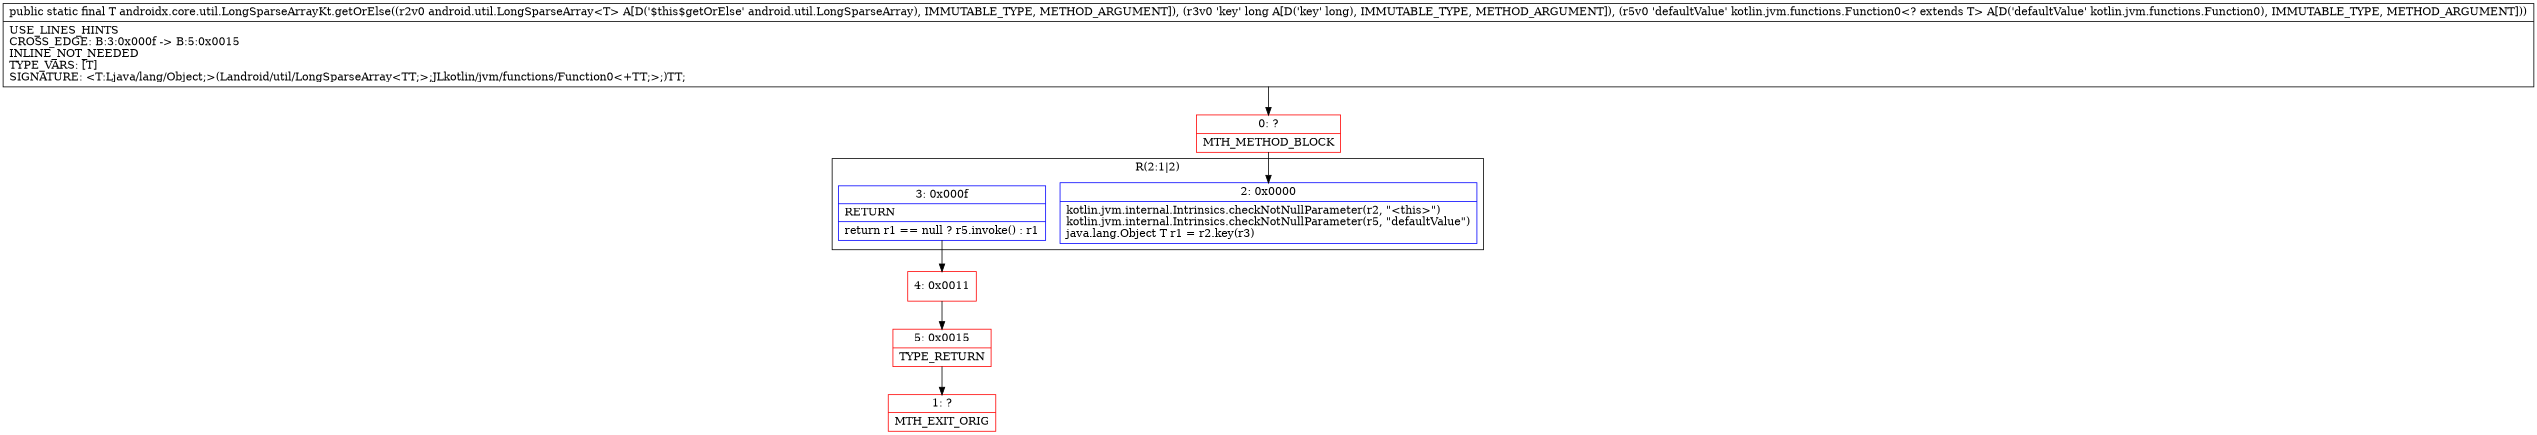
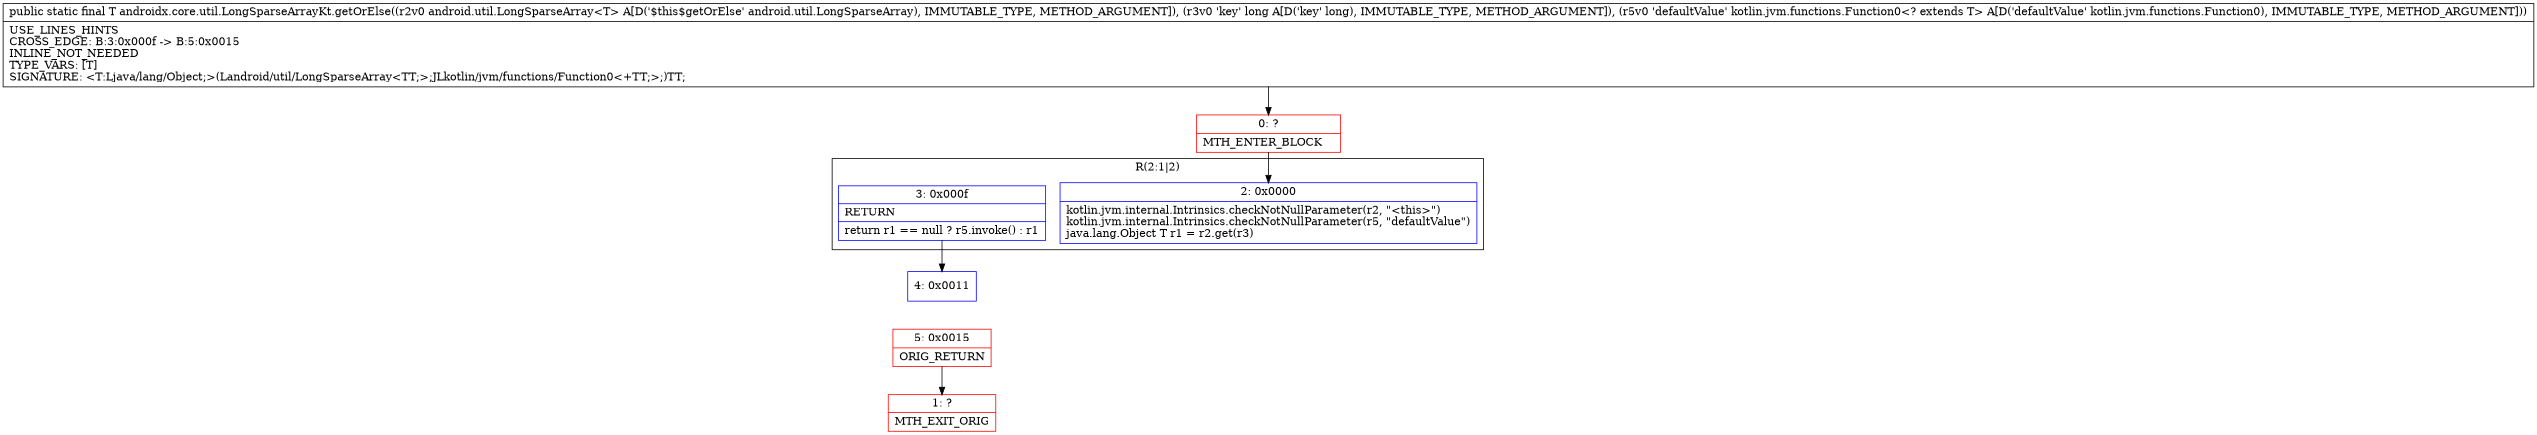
(1268, 143) -> (1263, 143)
(1161, 234) -> (1160, 234)
(942, 286) -> (942, 286)
(942, 311) -> none
(942, 357) -> (942, 357)
